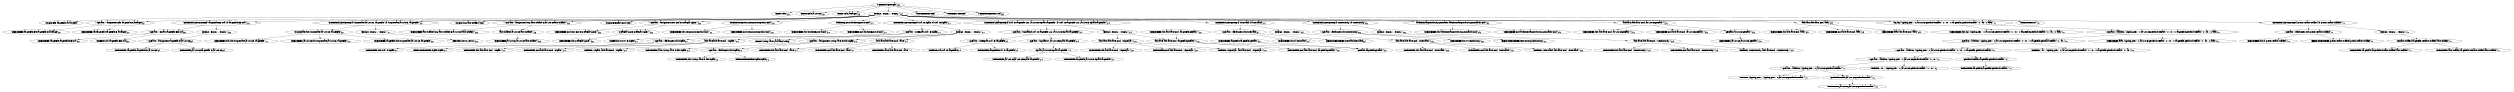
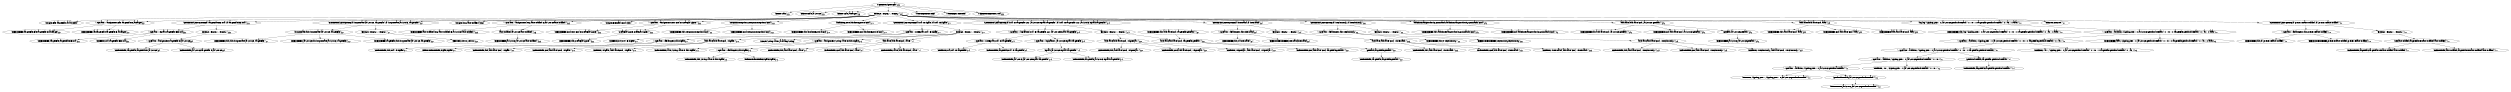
(1294, 45) -> (1381, 54)
